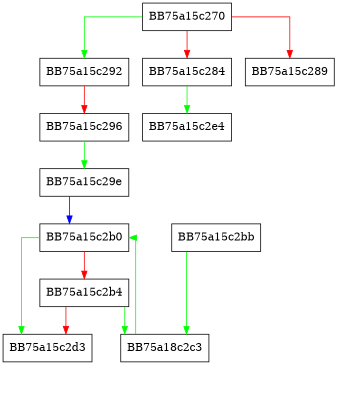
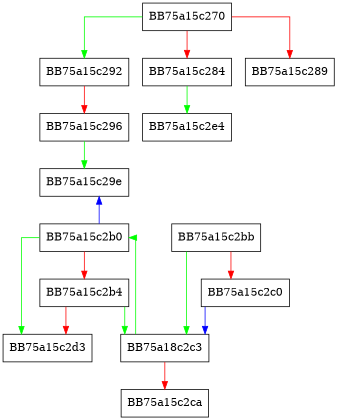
(70, 206) -> (99, 214)
none -> (245, 293)
none -> (165, 403)
